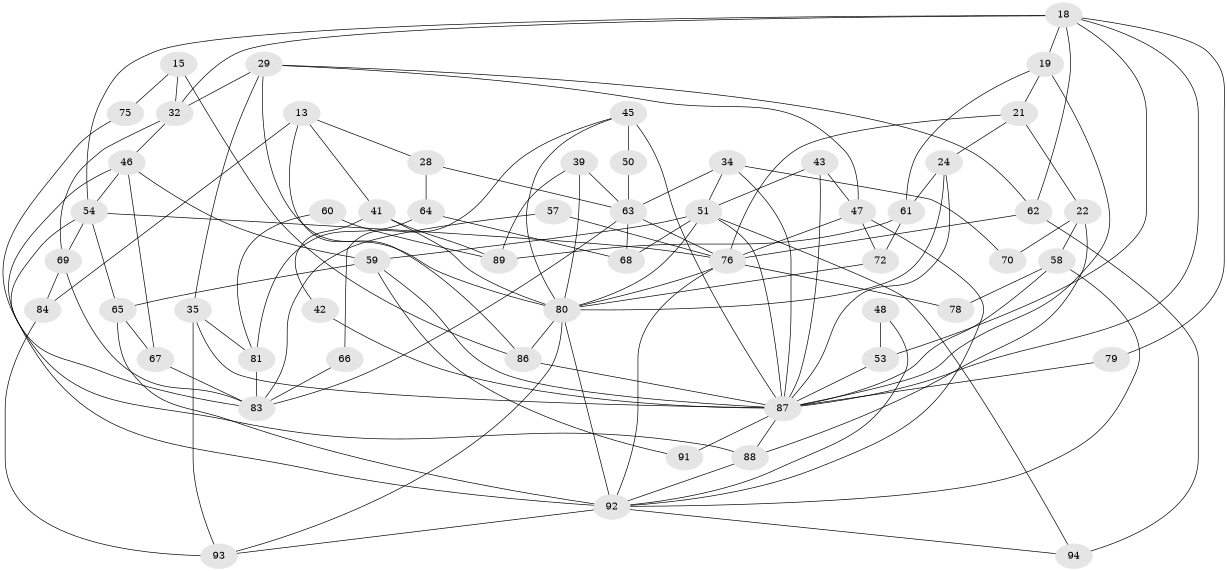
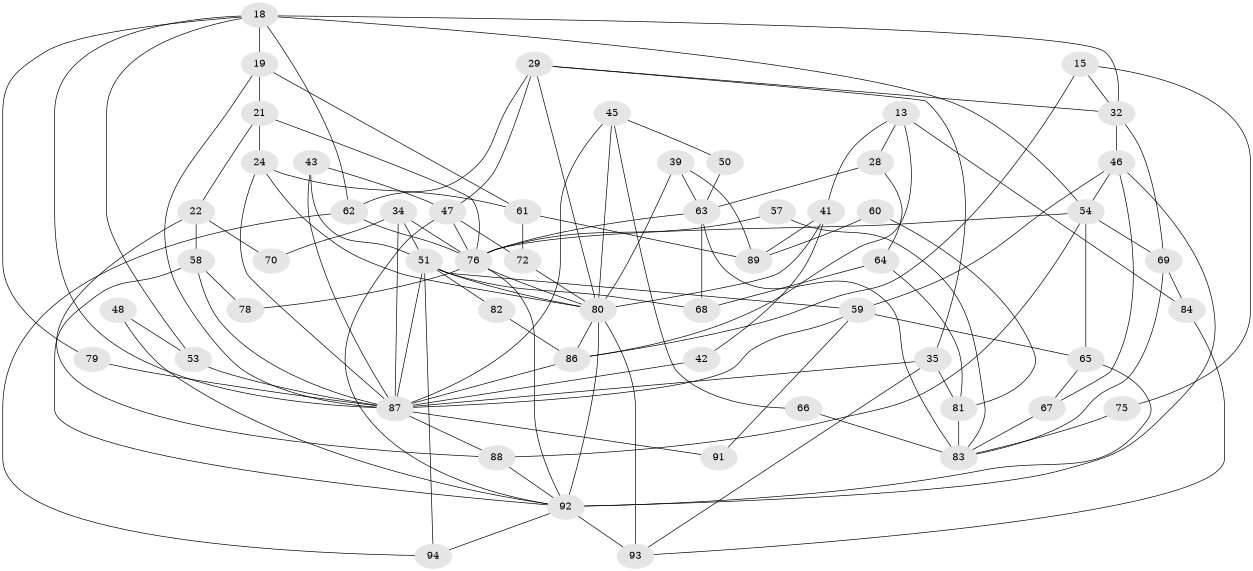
(678, 187) -> (436, 236)
none -> (497, 310)
